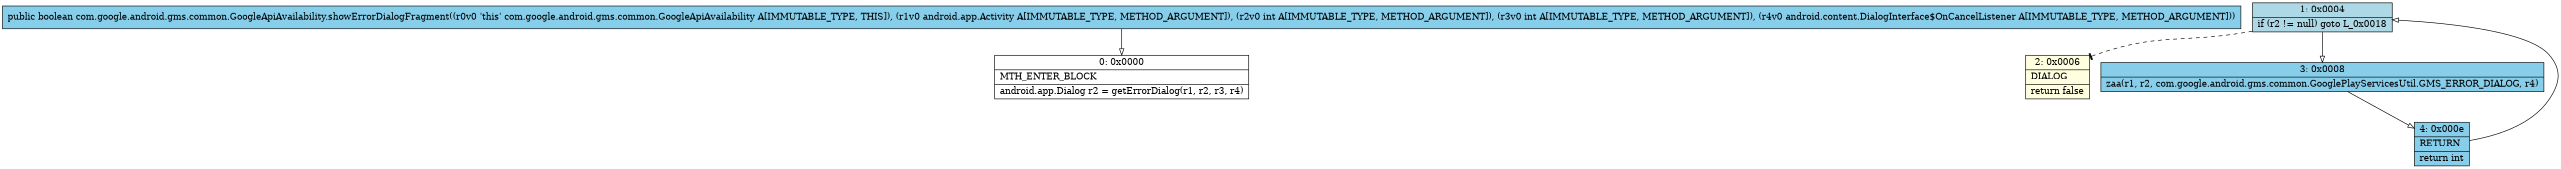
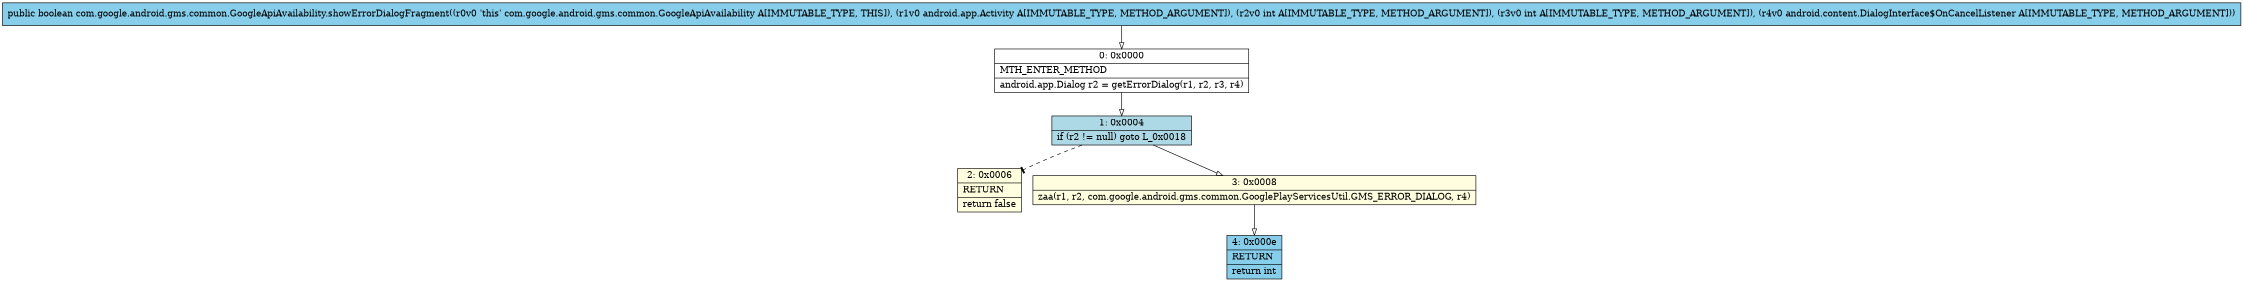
(2543, 50) -> (1122, 101)
(1048, 77) -> (1053, 70)
(2049, 77) -> (983, 190)
(2322, 77) -> (1254, 190)
